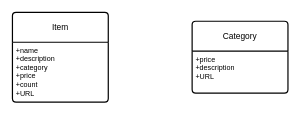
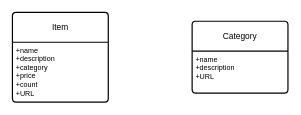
(218, 68) -> (218, 68)
